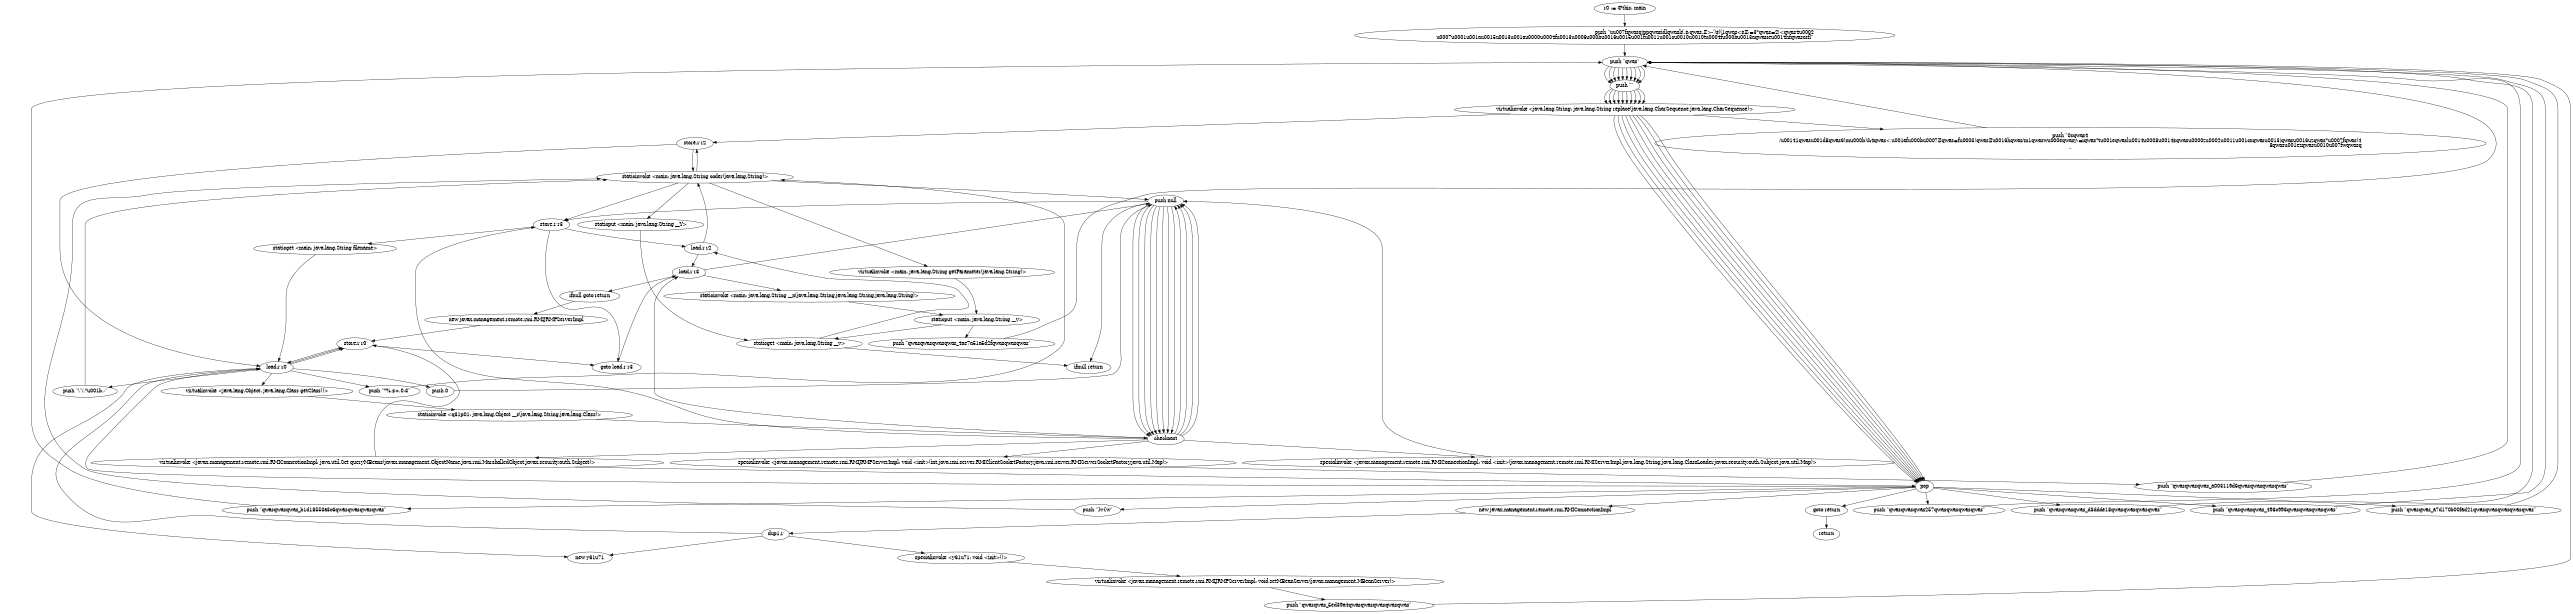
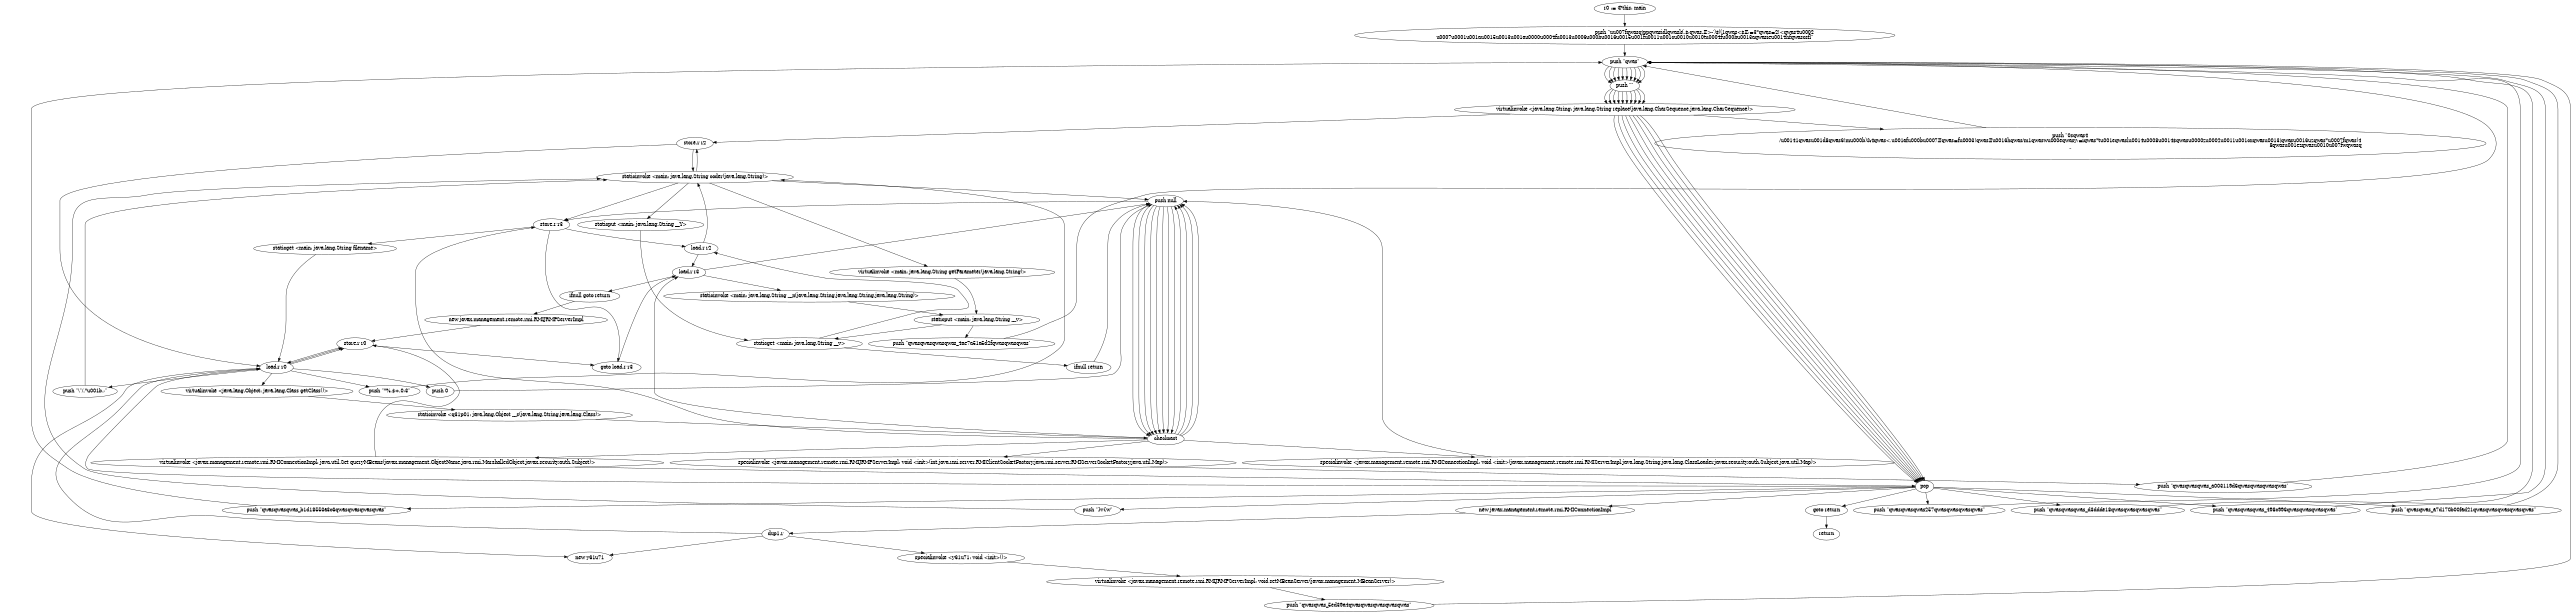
(1102, 268) -> (1108, 274)
